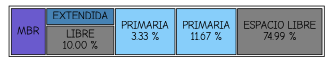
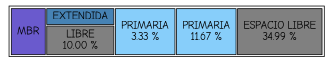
(280, 37) -> (280, 37)
